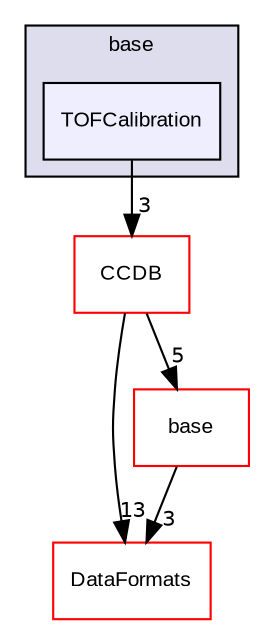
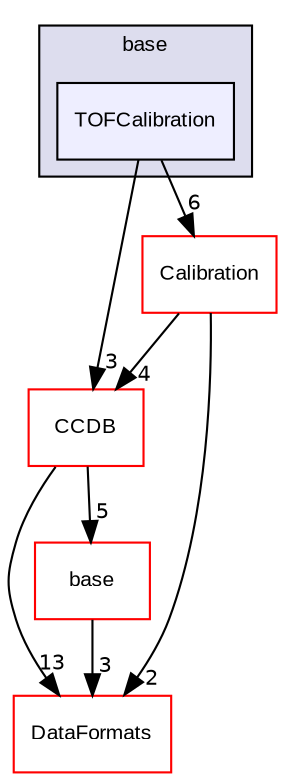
none -> (209, 274)
